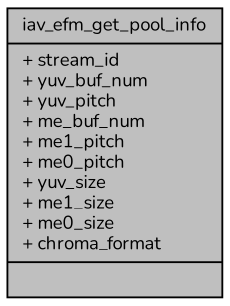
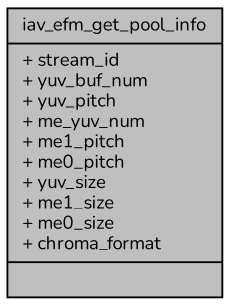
(84, 121) -> (84, 121)
